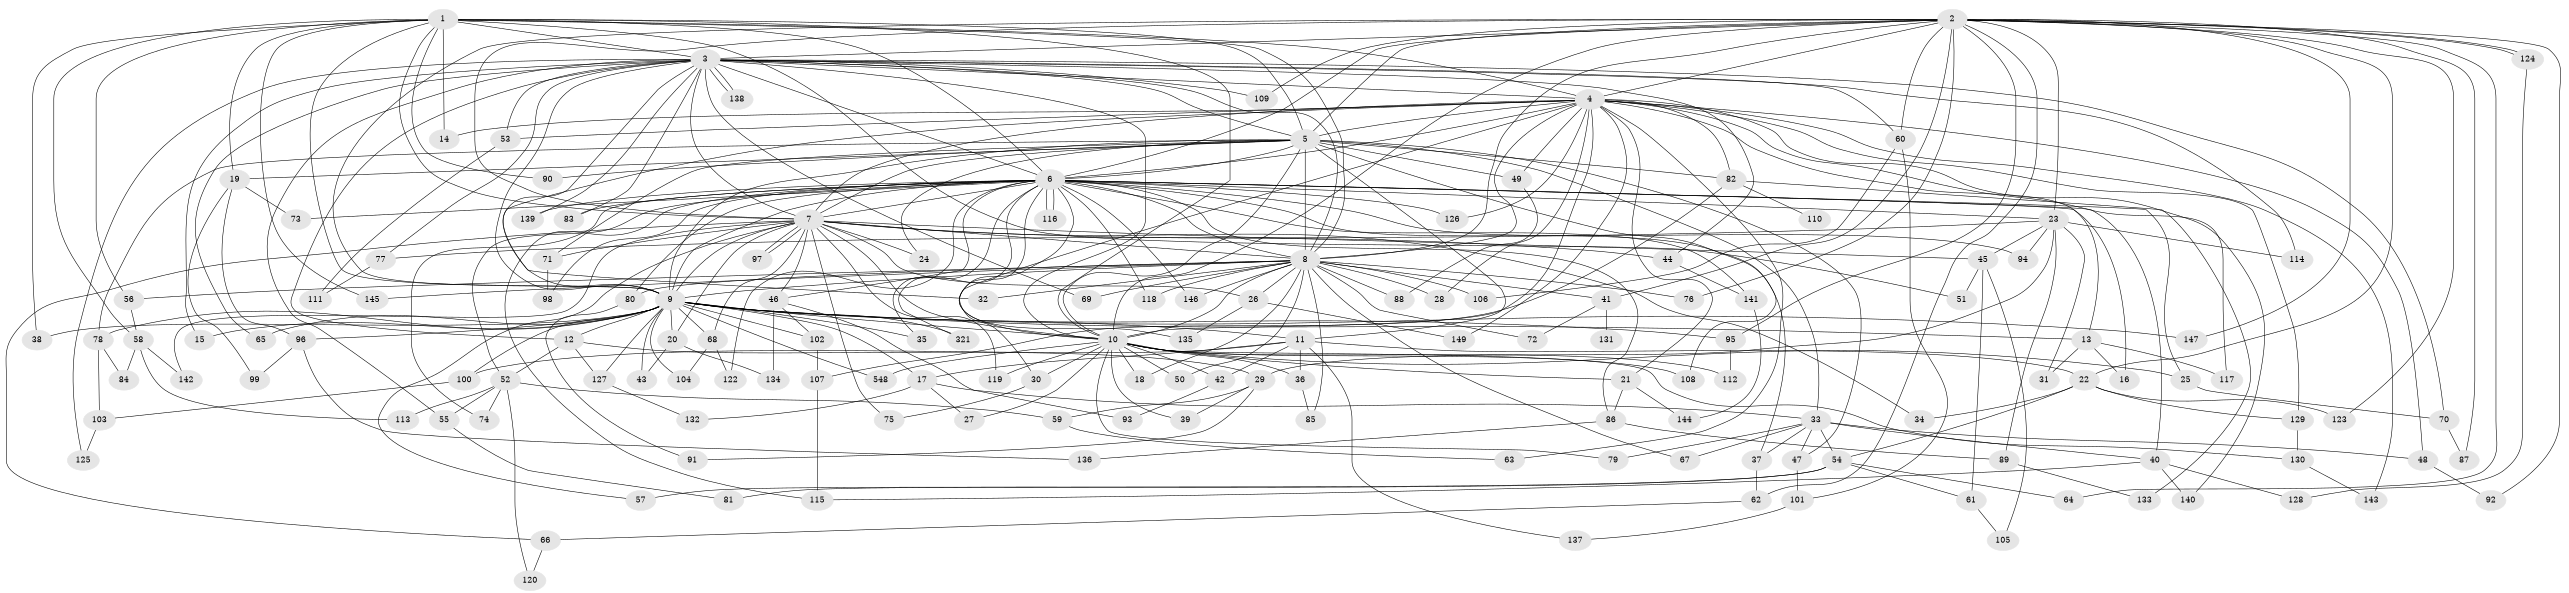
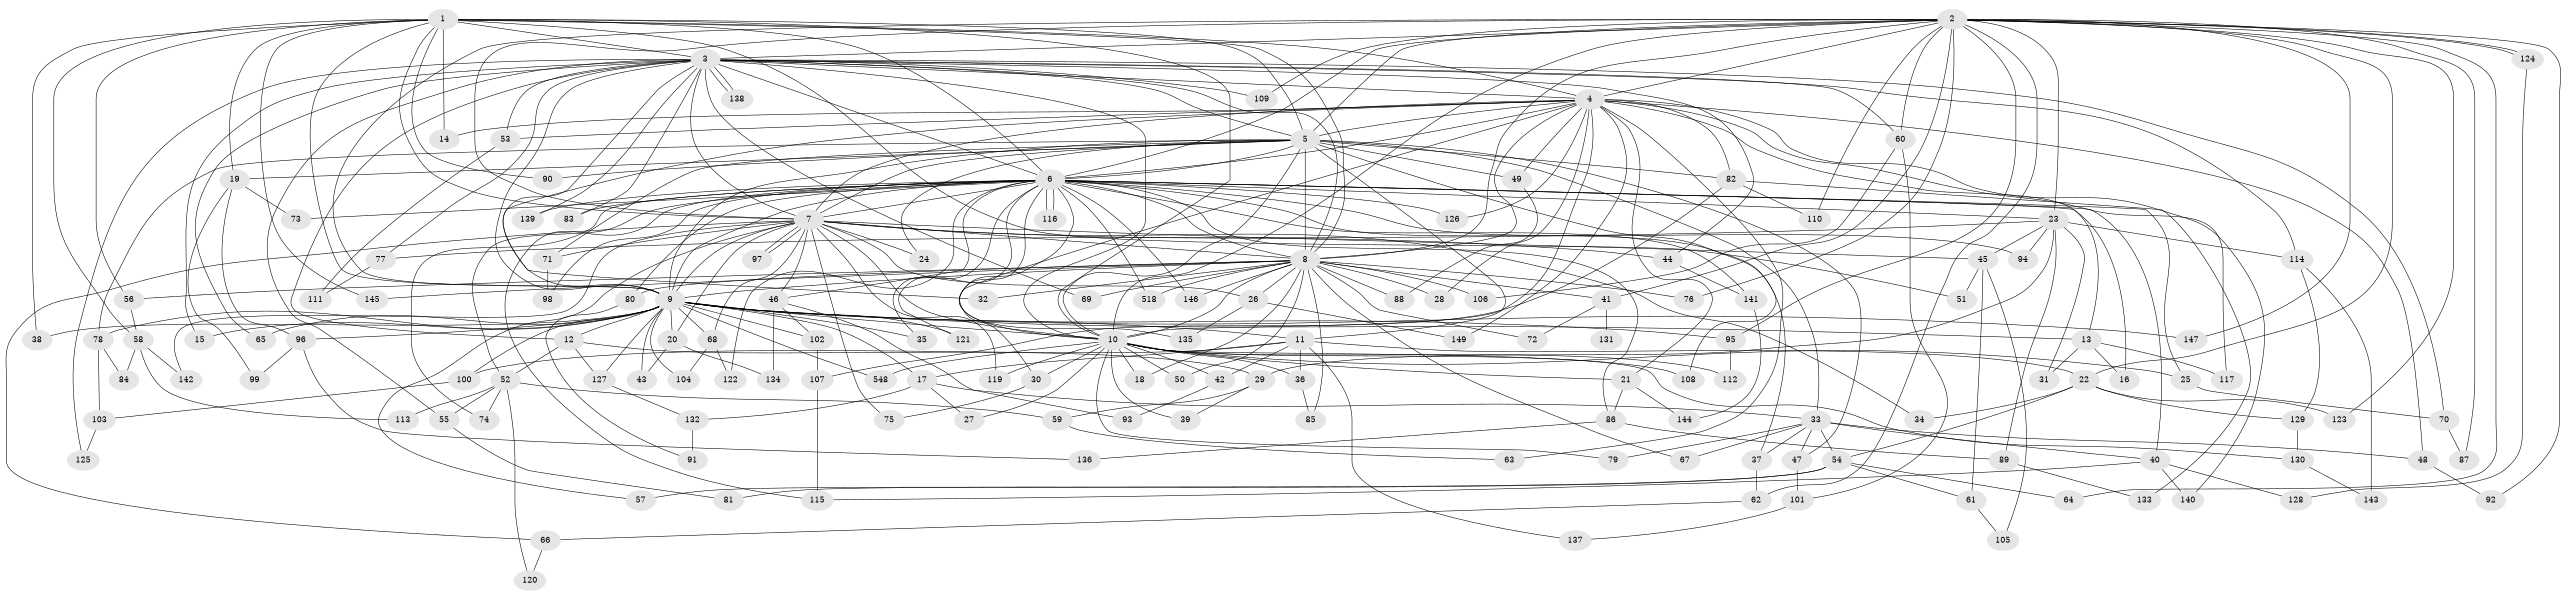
none -> (1872, 105)
(2104, 178) -> (2370, 369)
(2051, 183) -> (2319, 341)
(1149, 300) -> (1149, 300)
(963, 340) -> (963, 340)
(989, 451) -> (693, 440)
